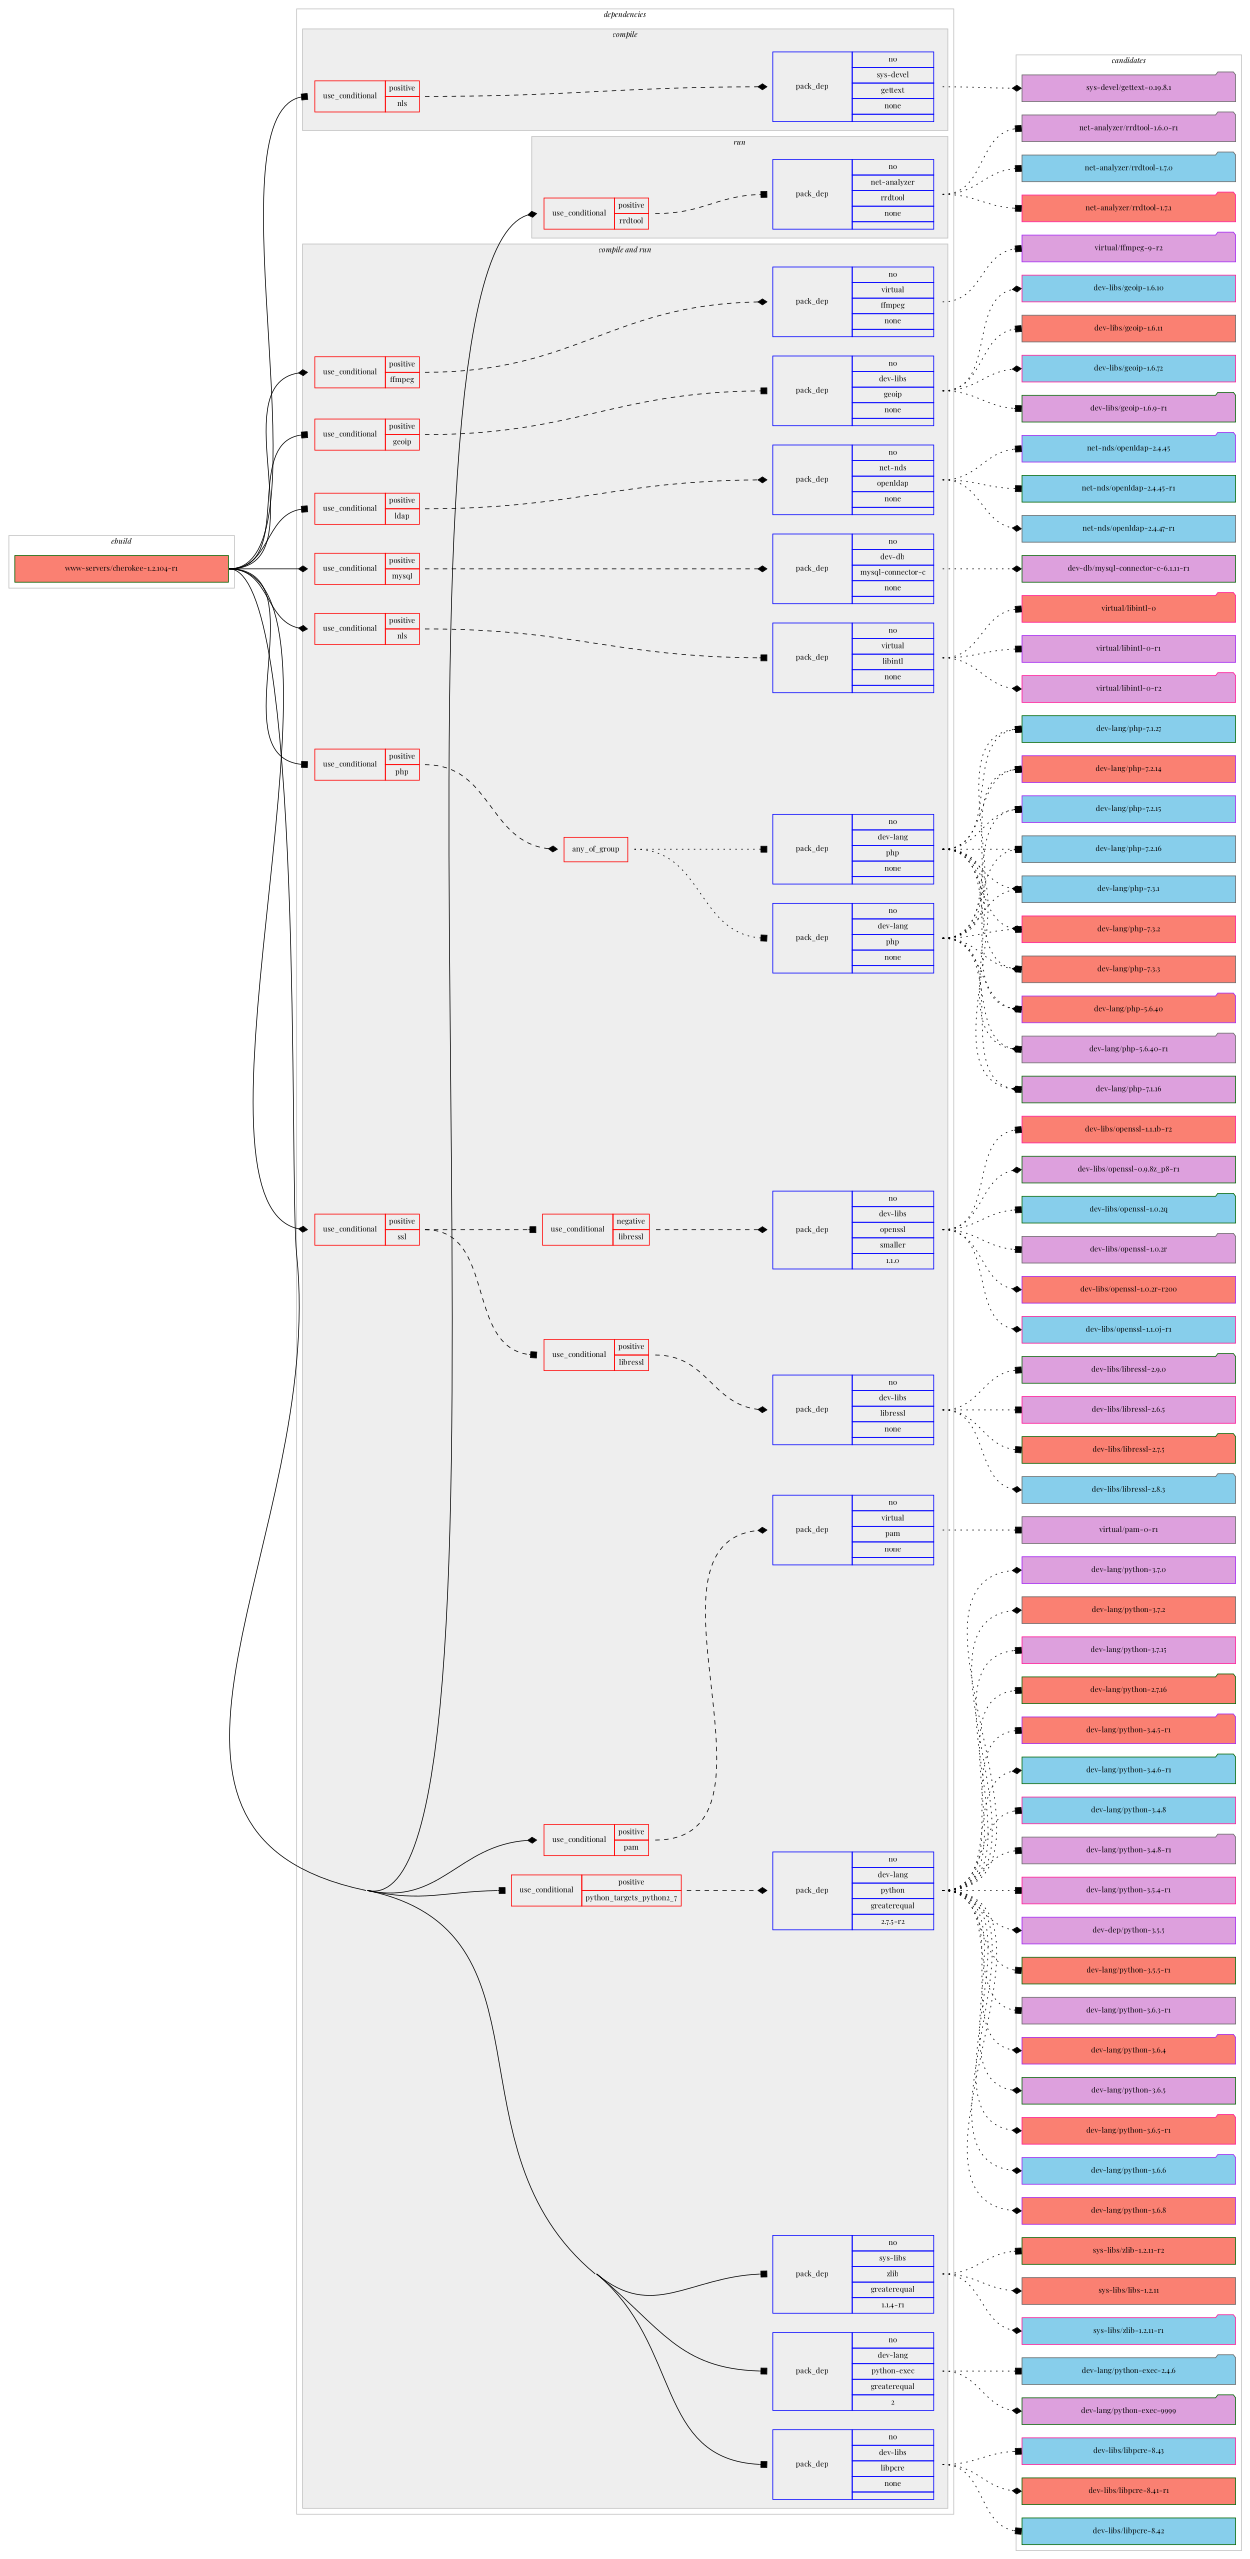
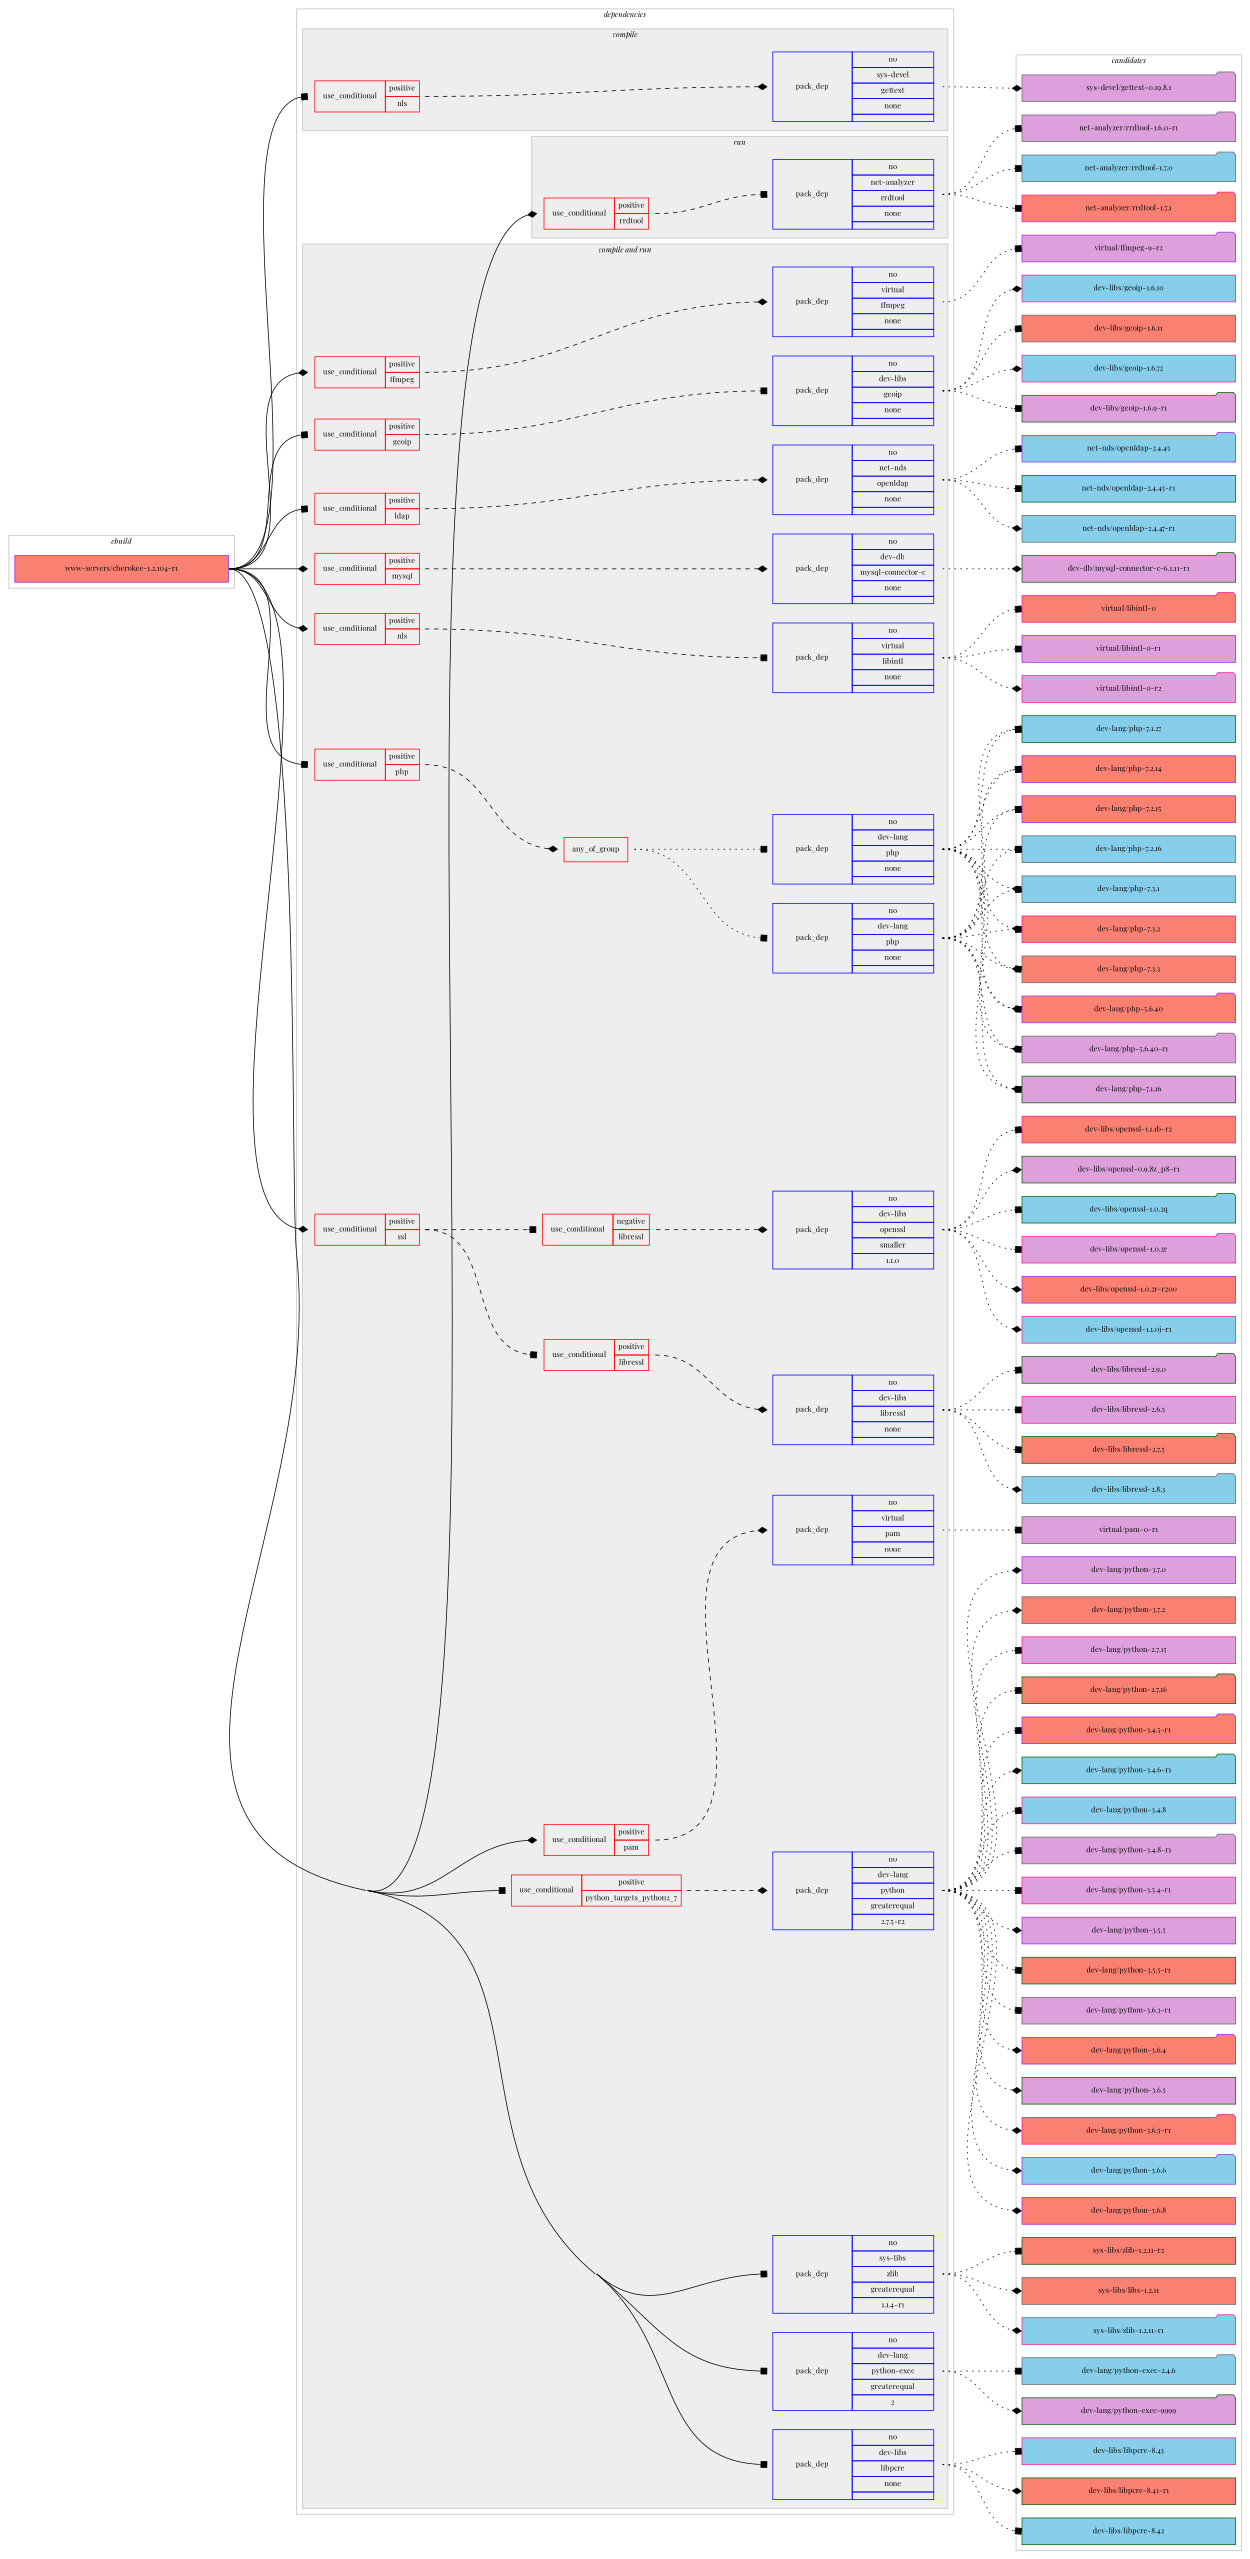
(122, 569) -> (122, 569)
(1129, 569) -> (1129, 569)
(1129, 809) -> (1129, 809)
(1129, 1250) -> (1129, 1250)
(1129, 1650) -> (1129, 1650)
(1129, 1931) -> (1129, 1931)
